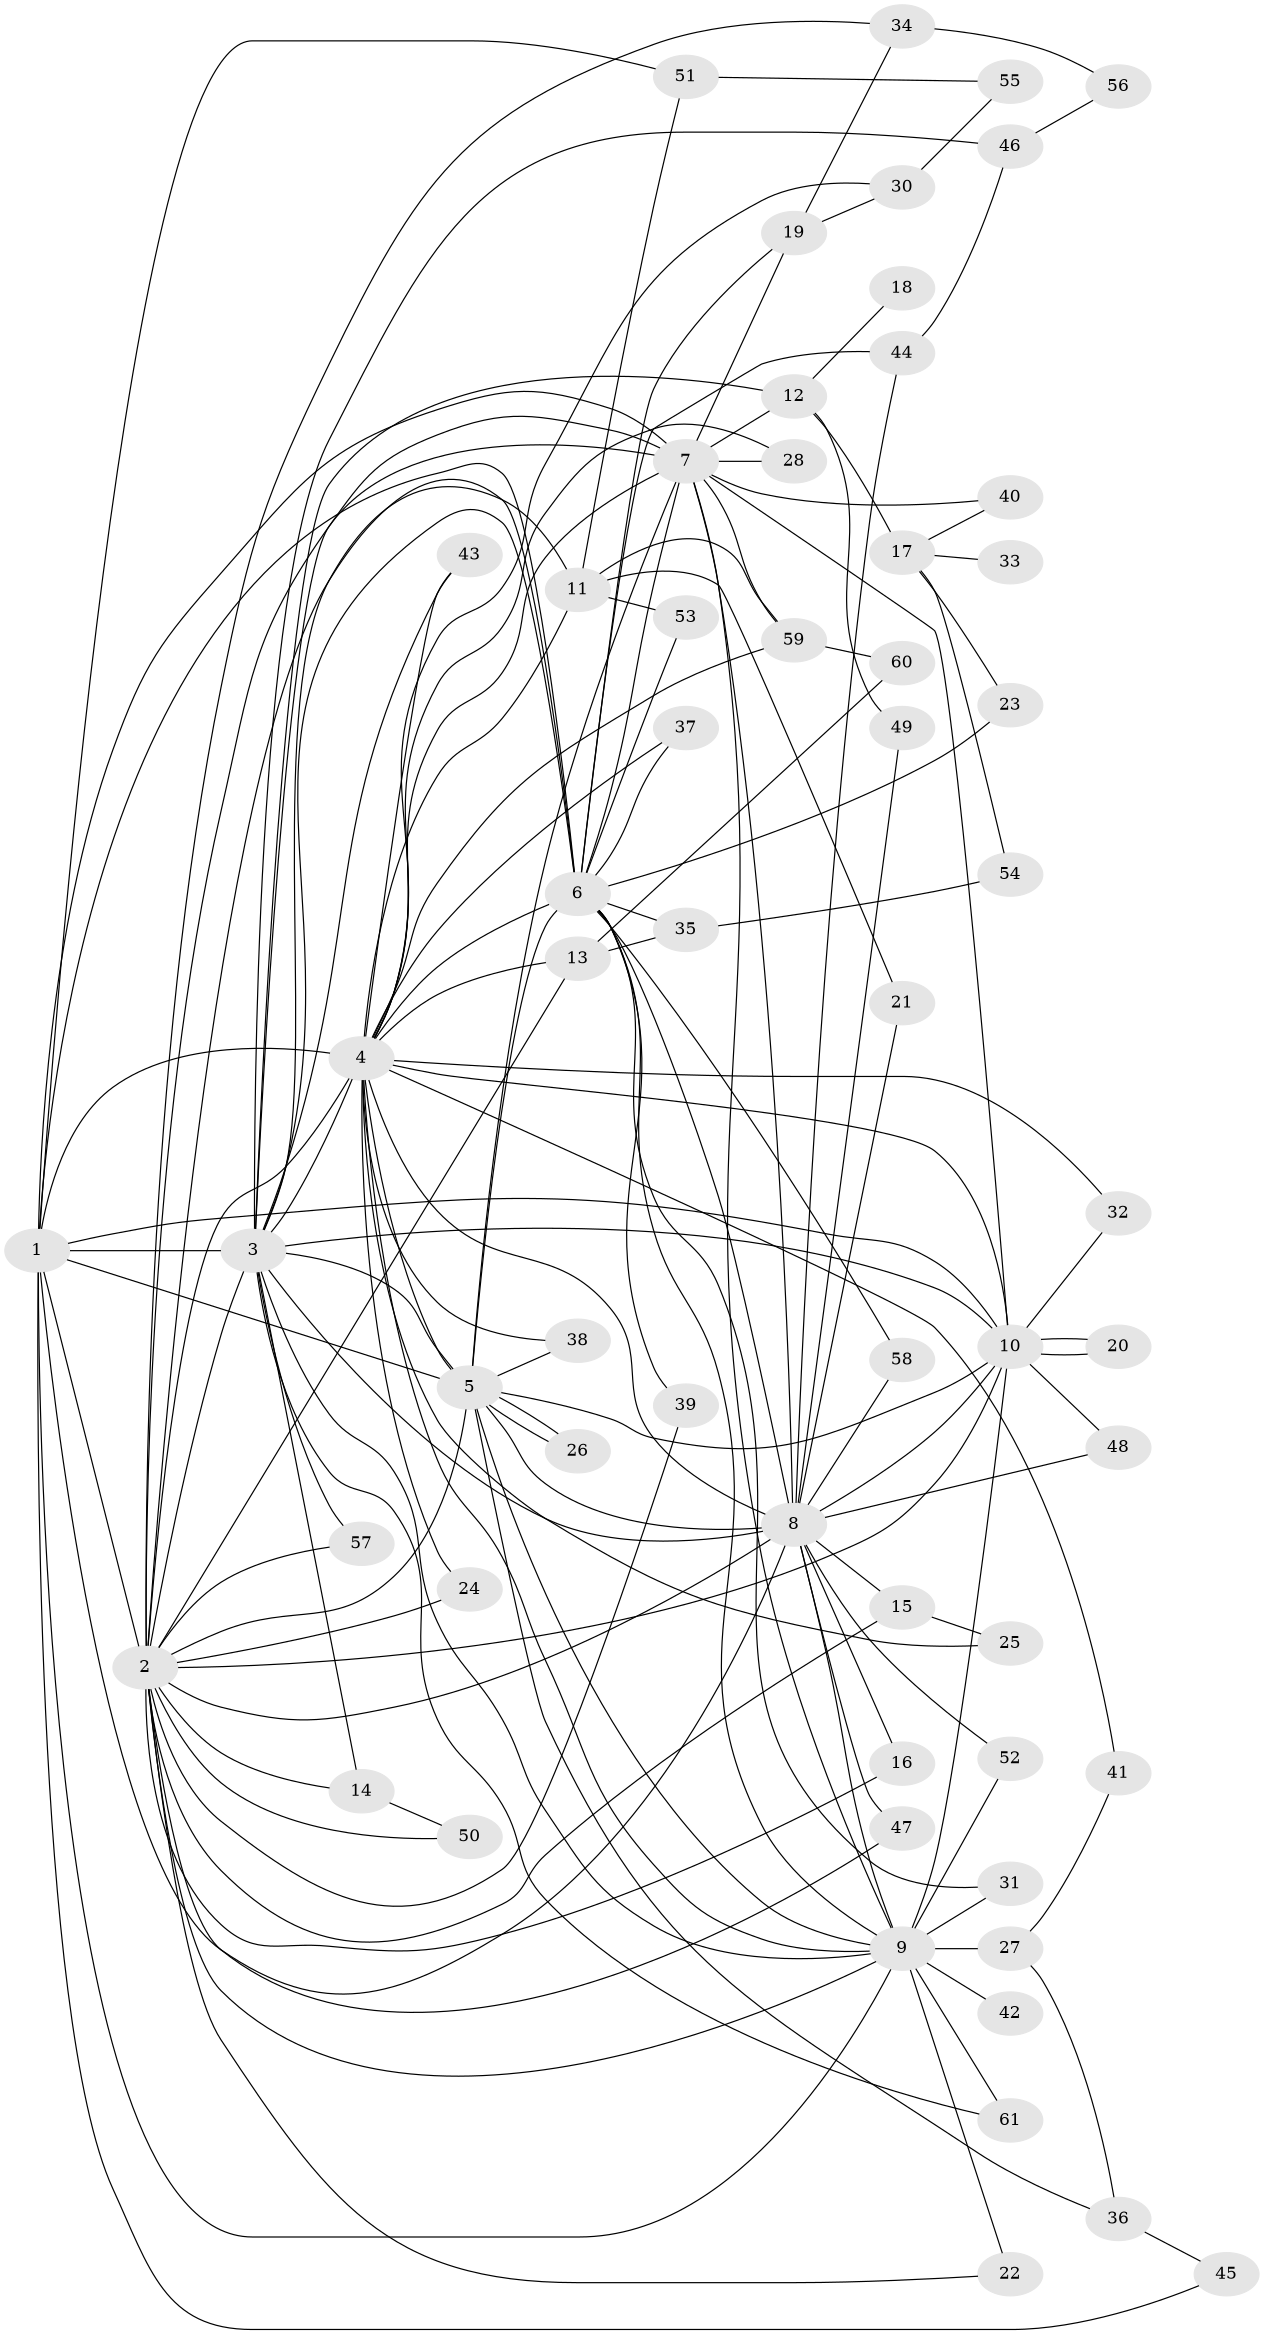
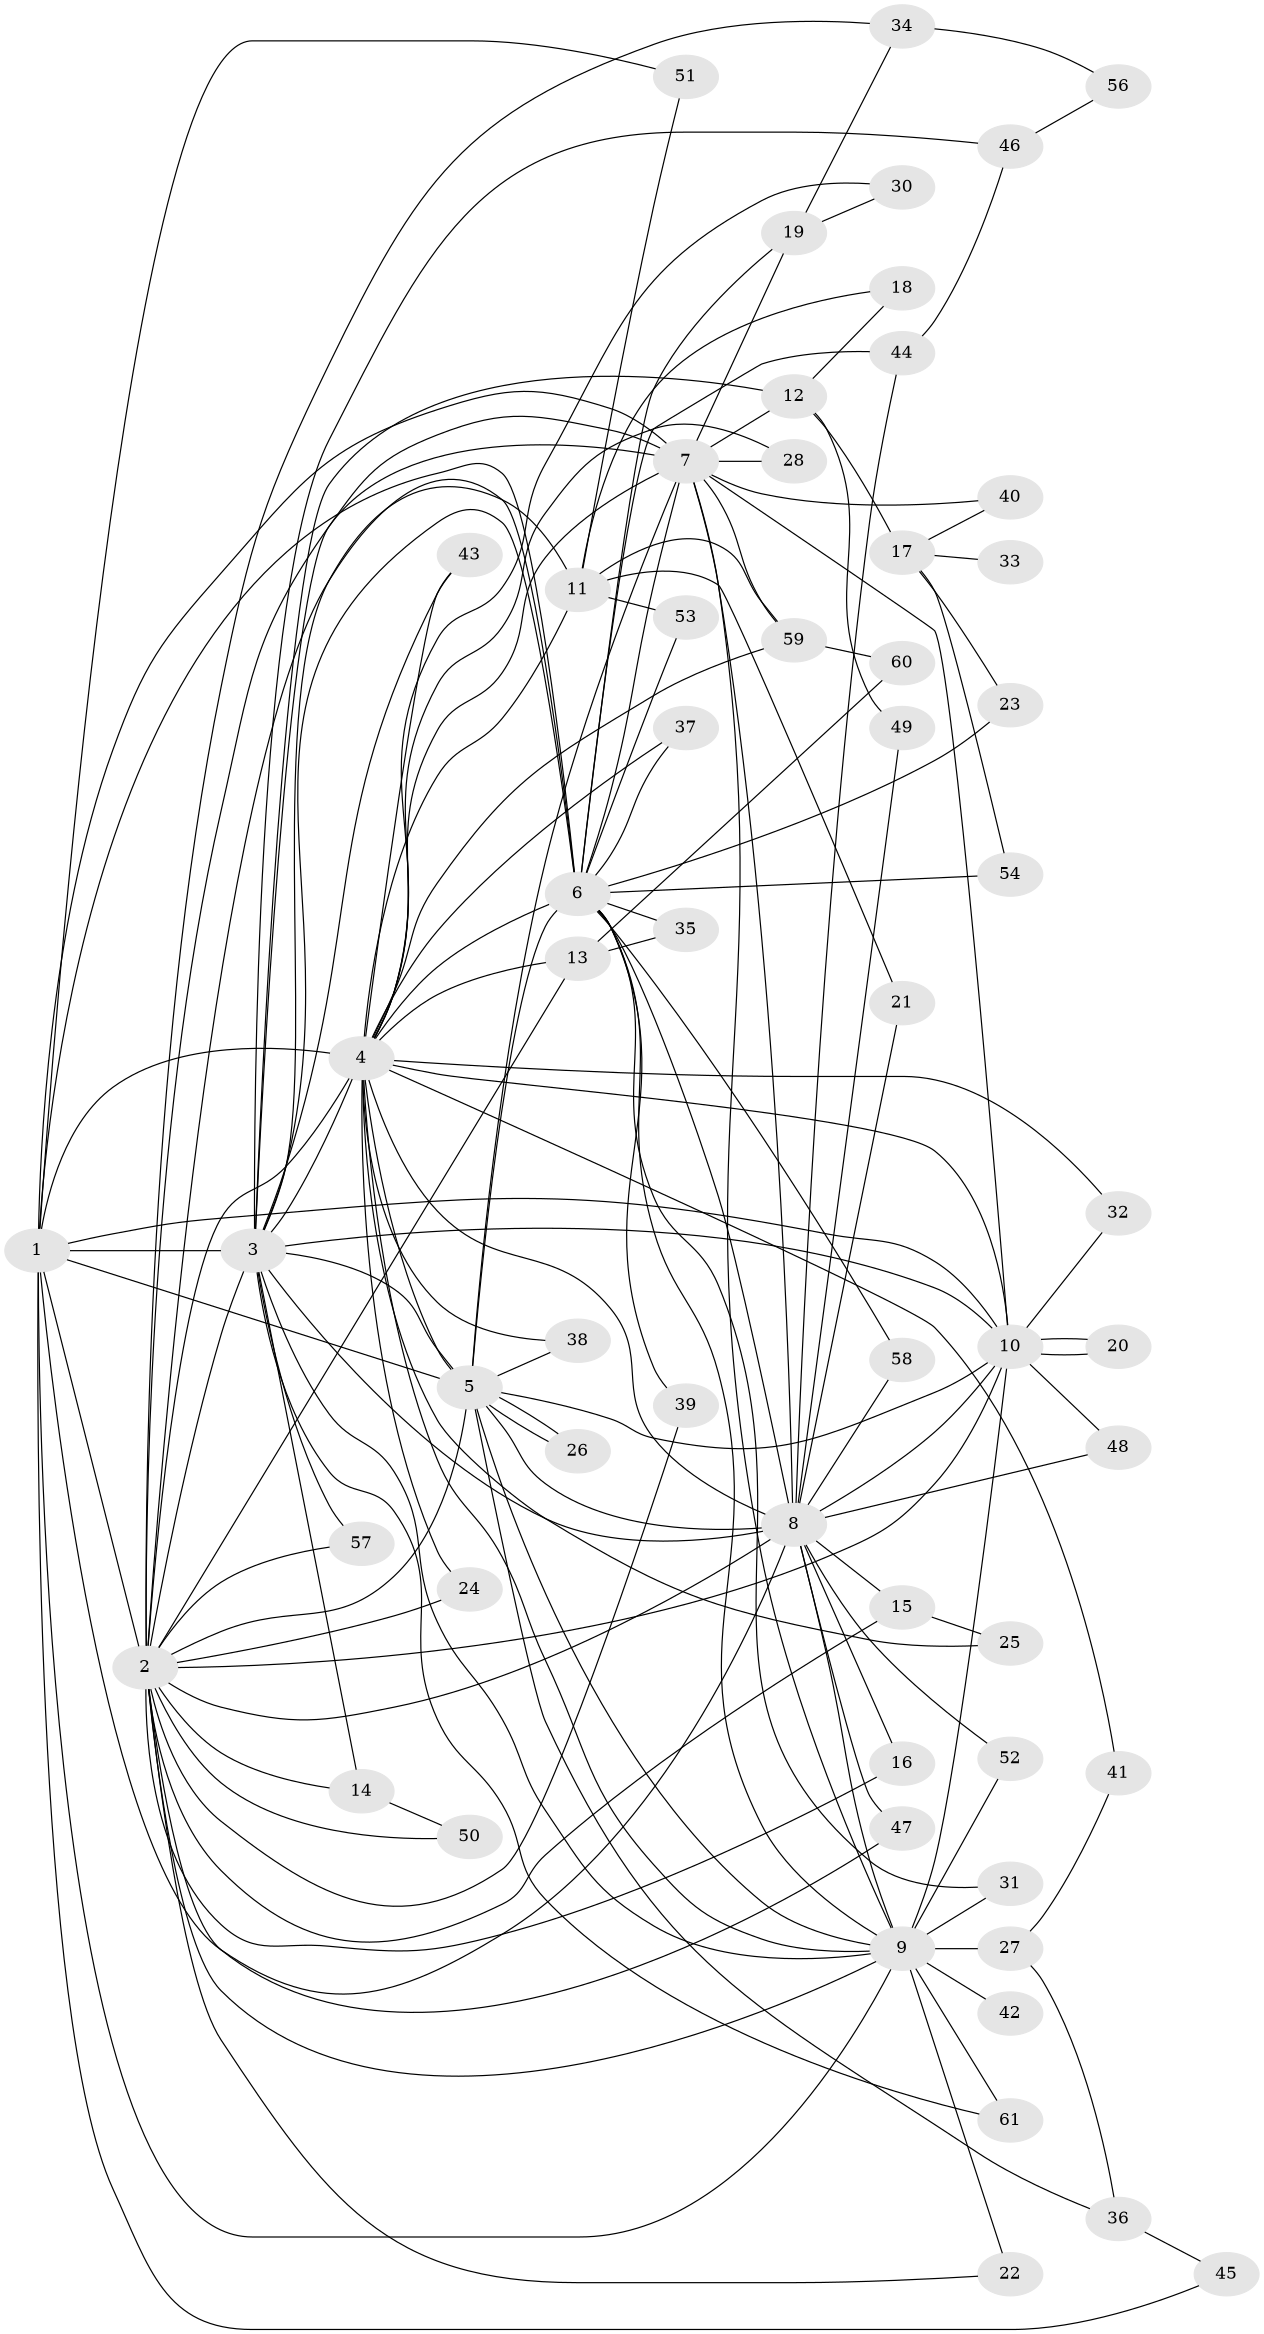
(1010, 82) -> none
none -> (678, 365)
(849, 906) -> (794, 884)
